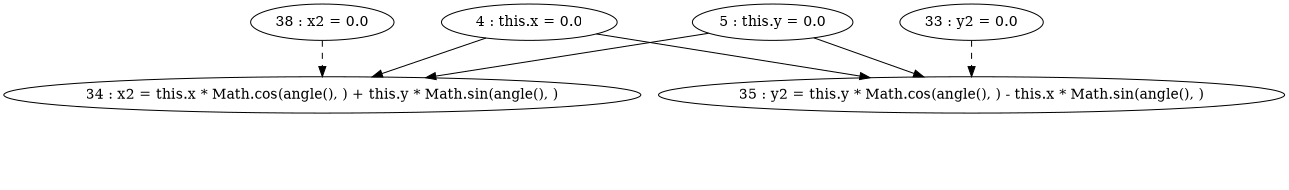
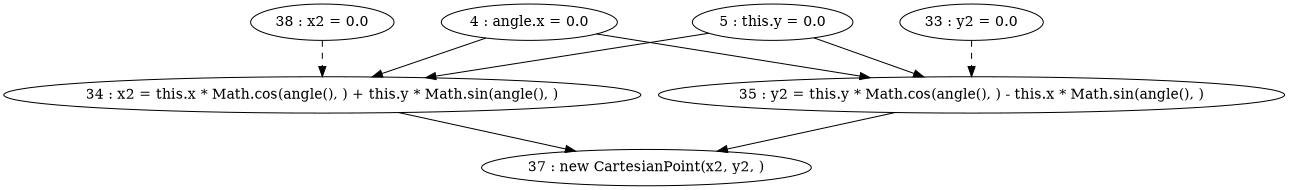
(529, 22) -> (529, 22)
none -> (646, 168)
